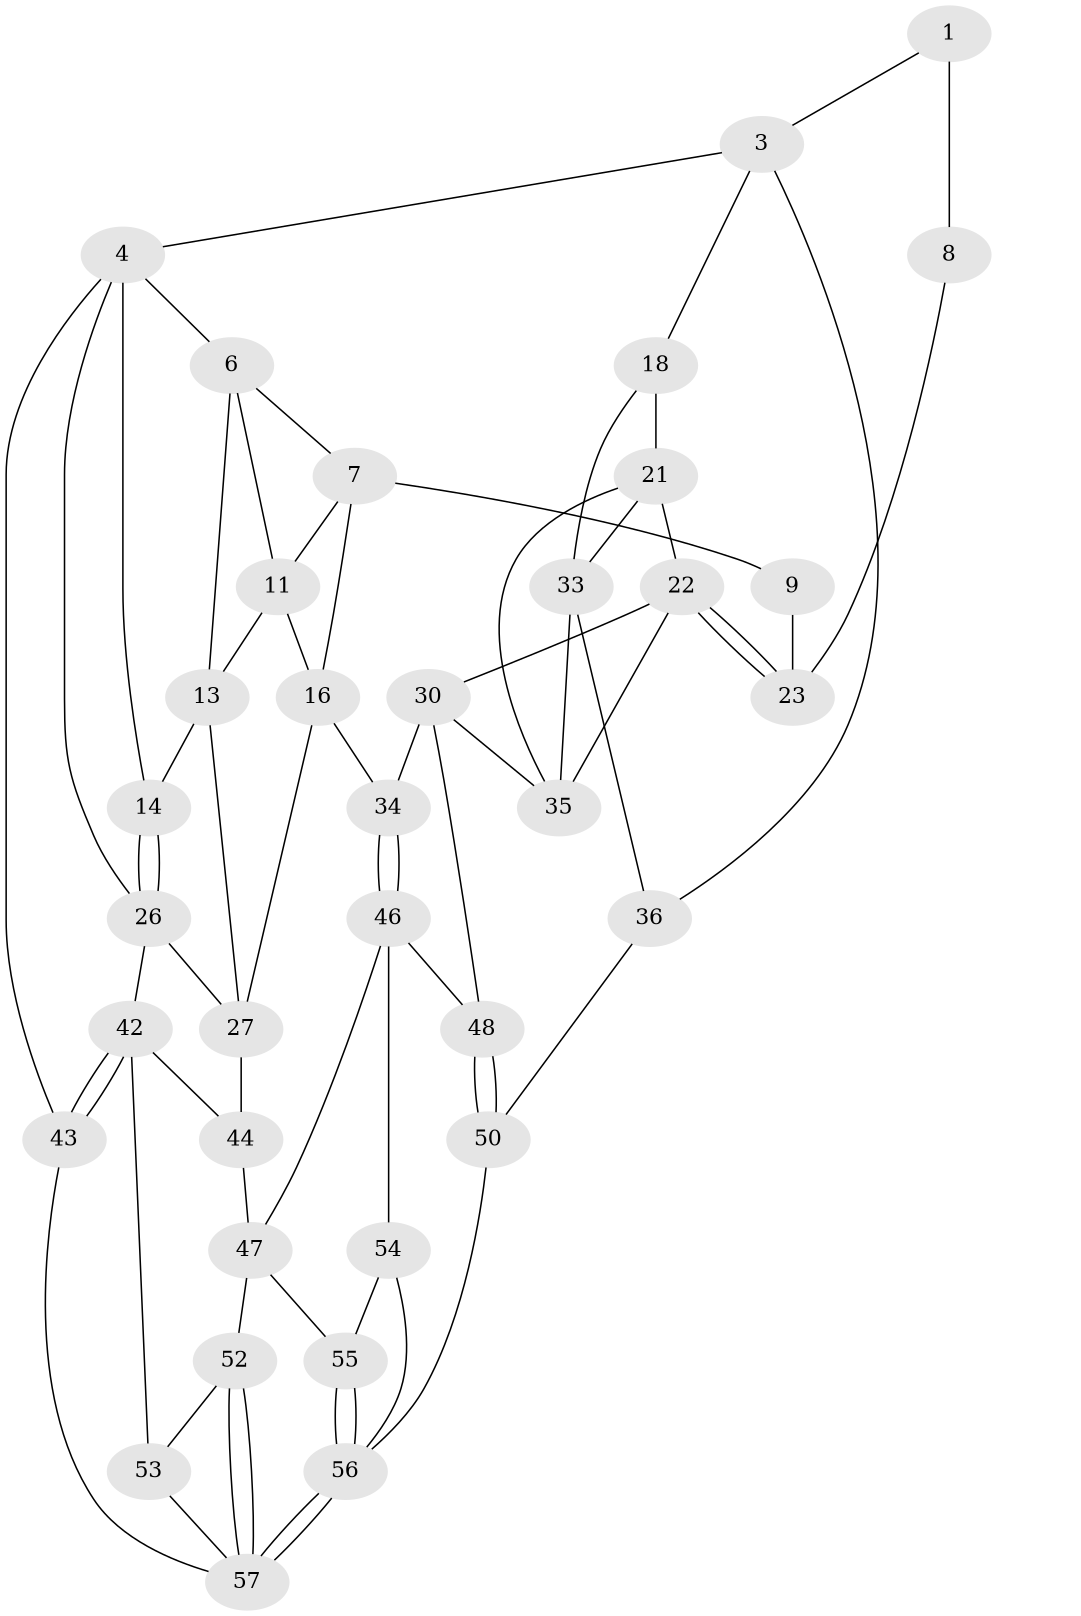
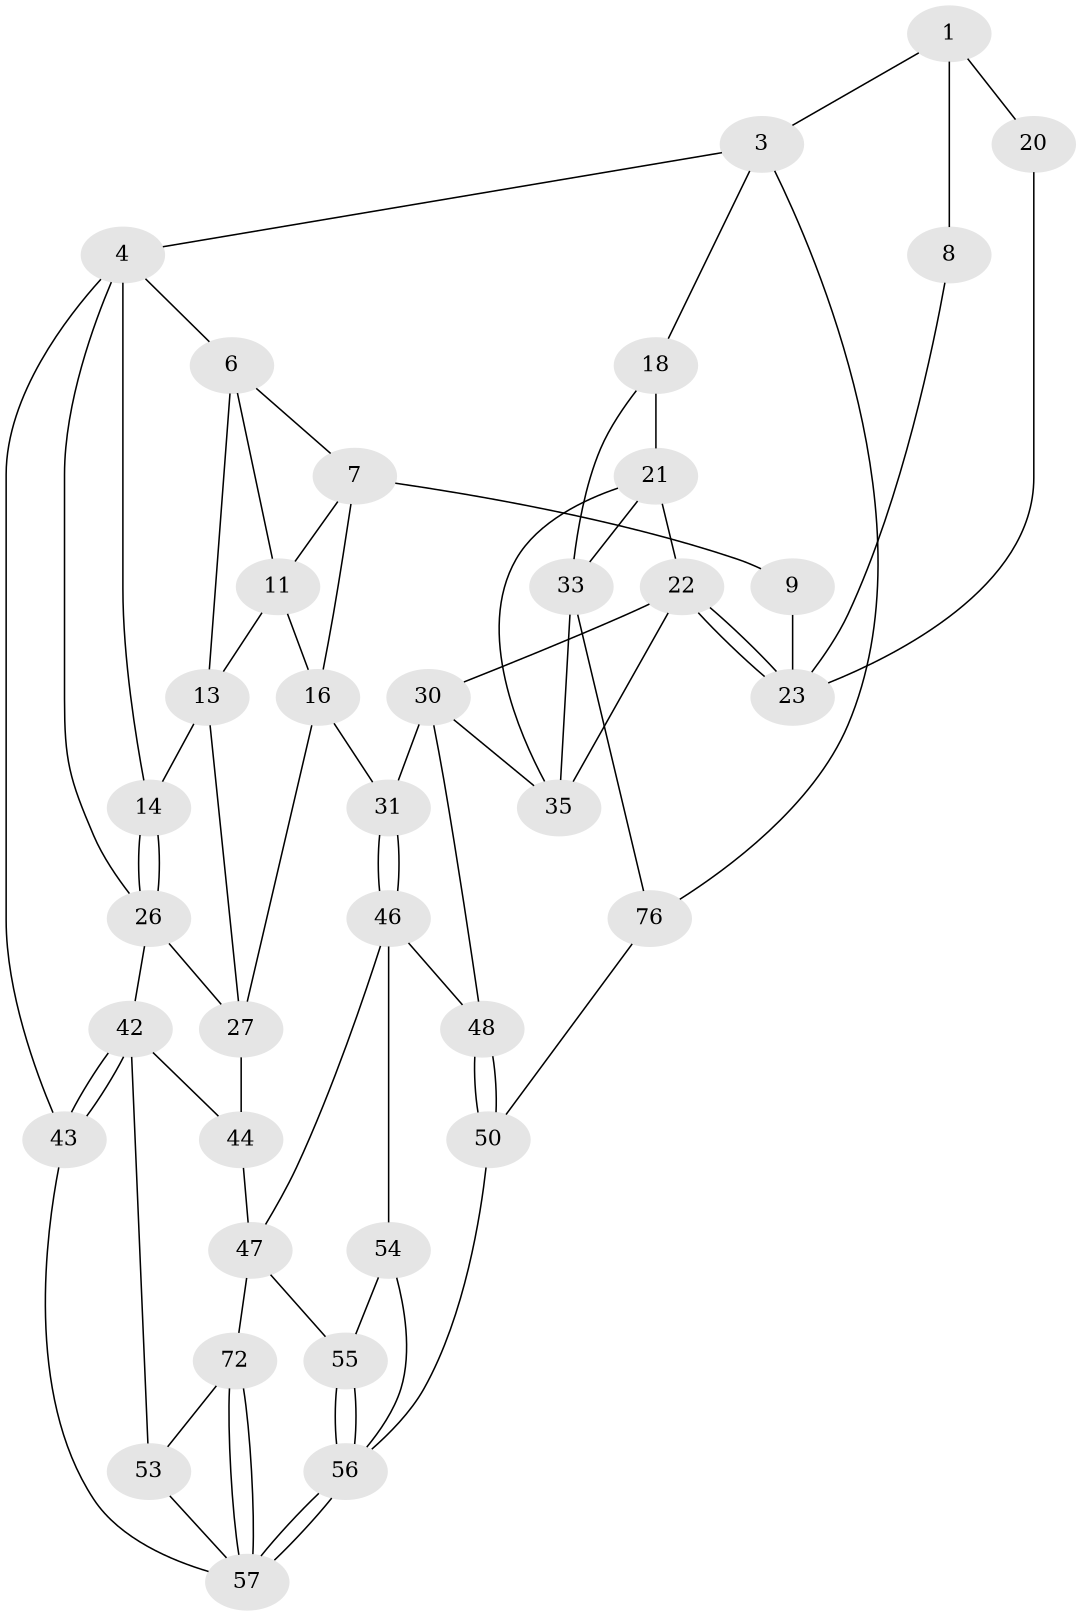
none -> (1034, 144)
(389, 808) -> (389, 808)
(650, 919) -> (650, 919)
(235, 1361) -> (235, 1361)
